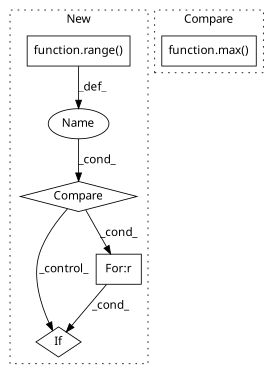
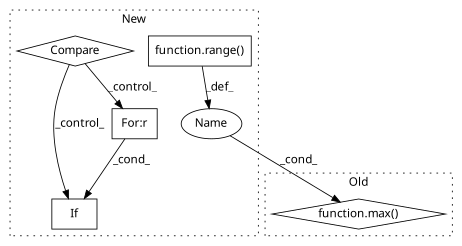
(209, 20) -> (359, 183)
(209, 51) -> (359, 214)
(79, 156) -> (281, 167)
(119, 233) -> (133, 87)
(59, 342) -> (74, 214)
